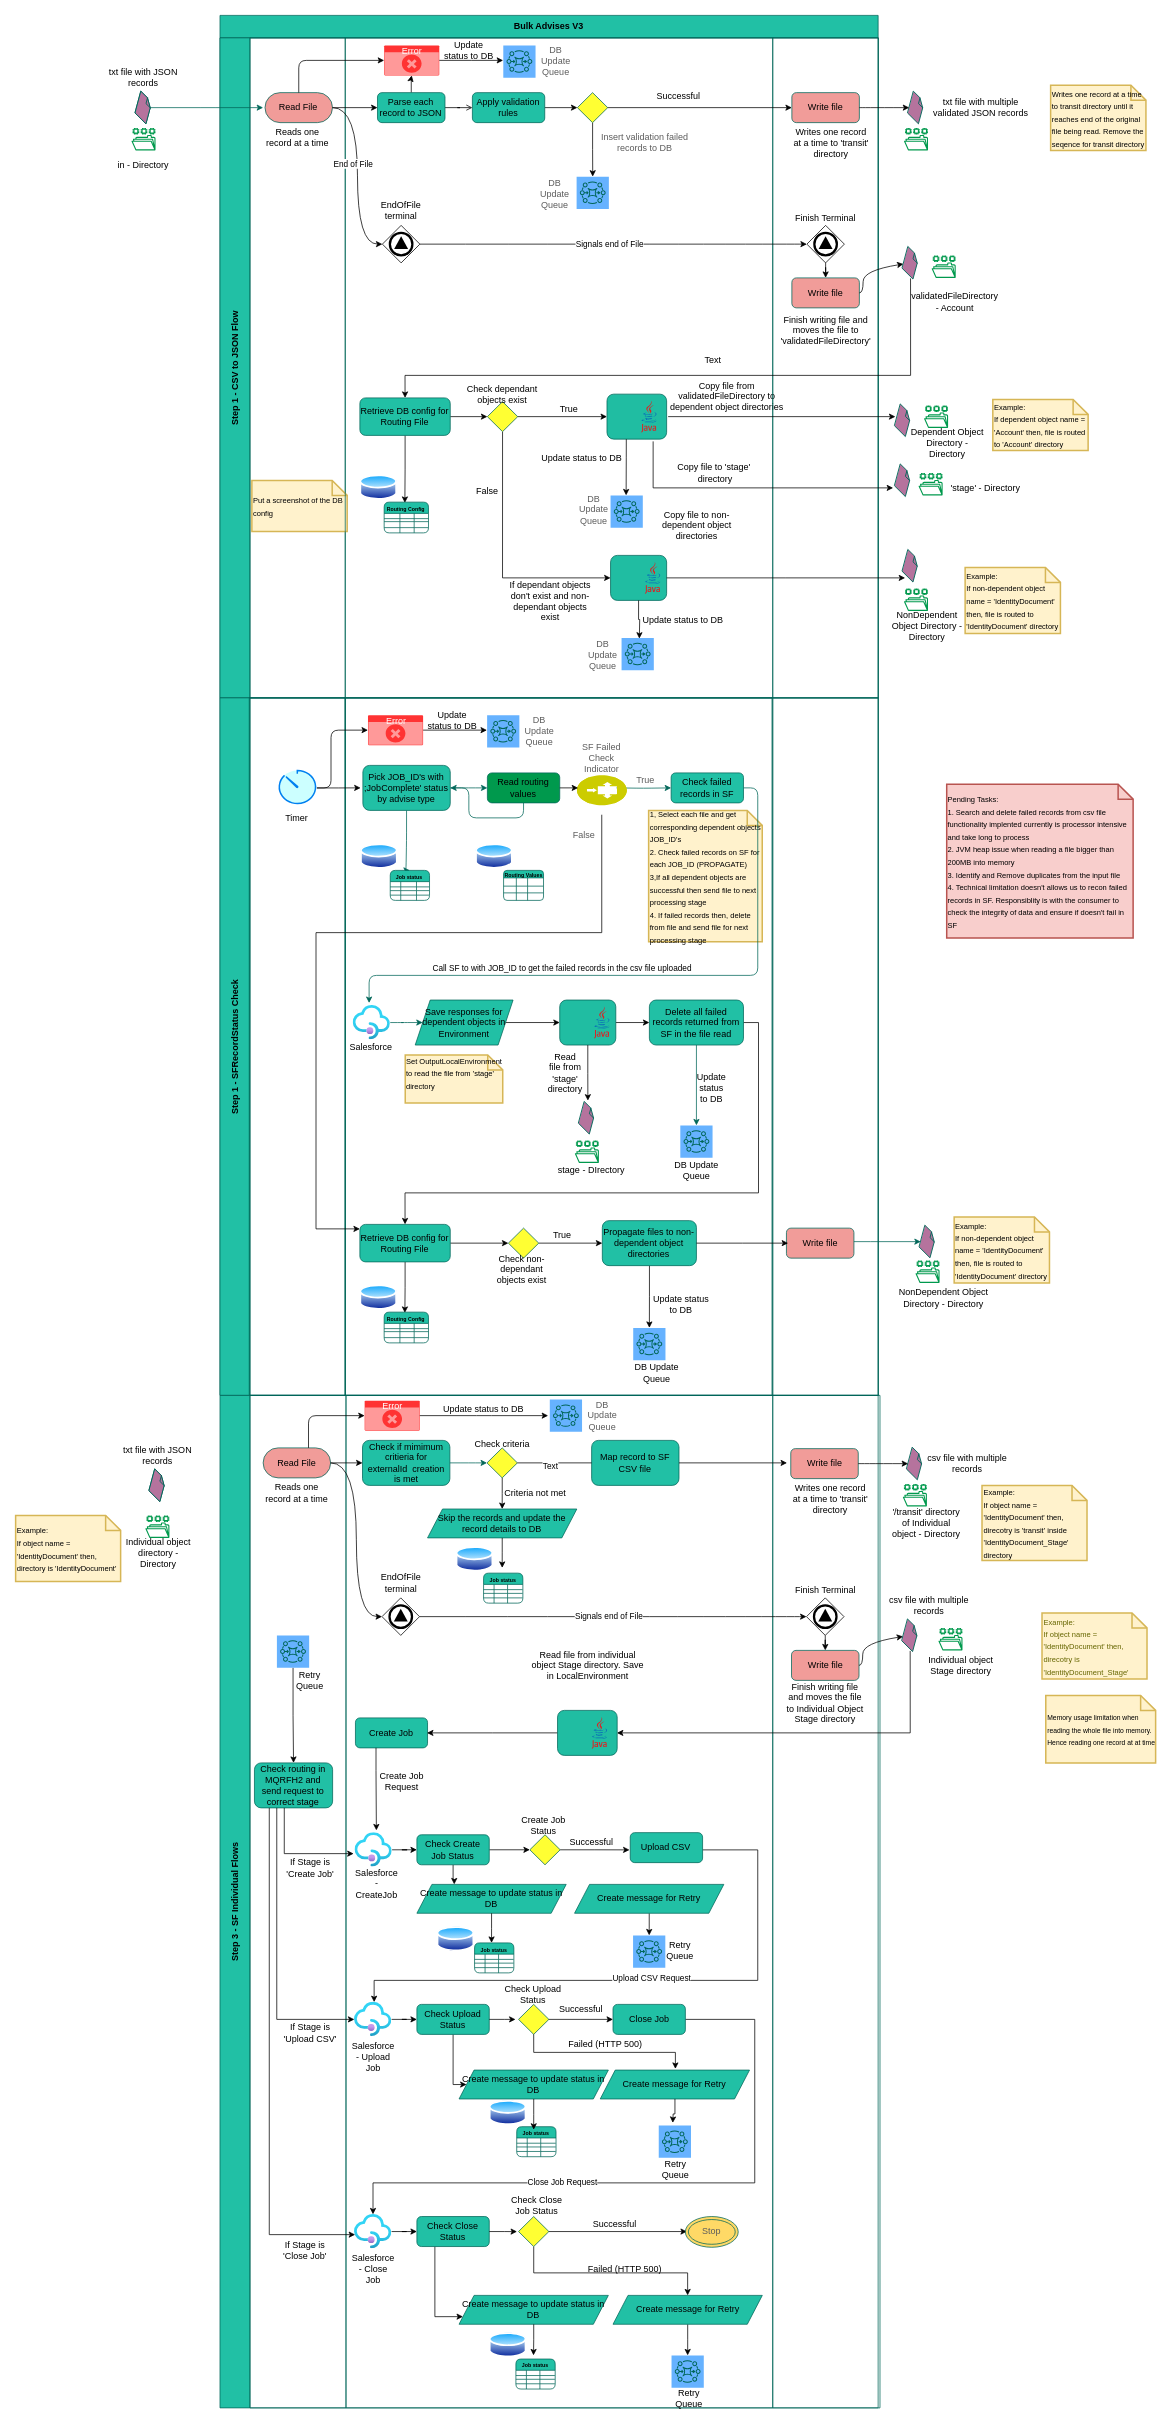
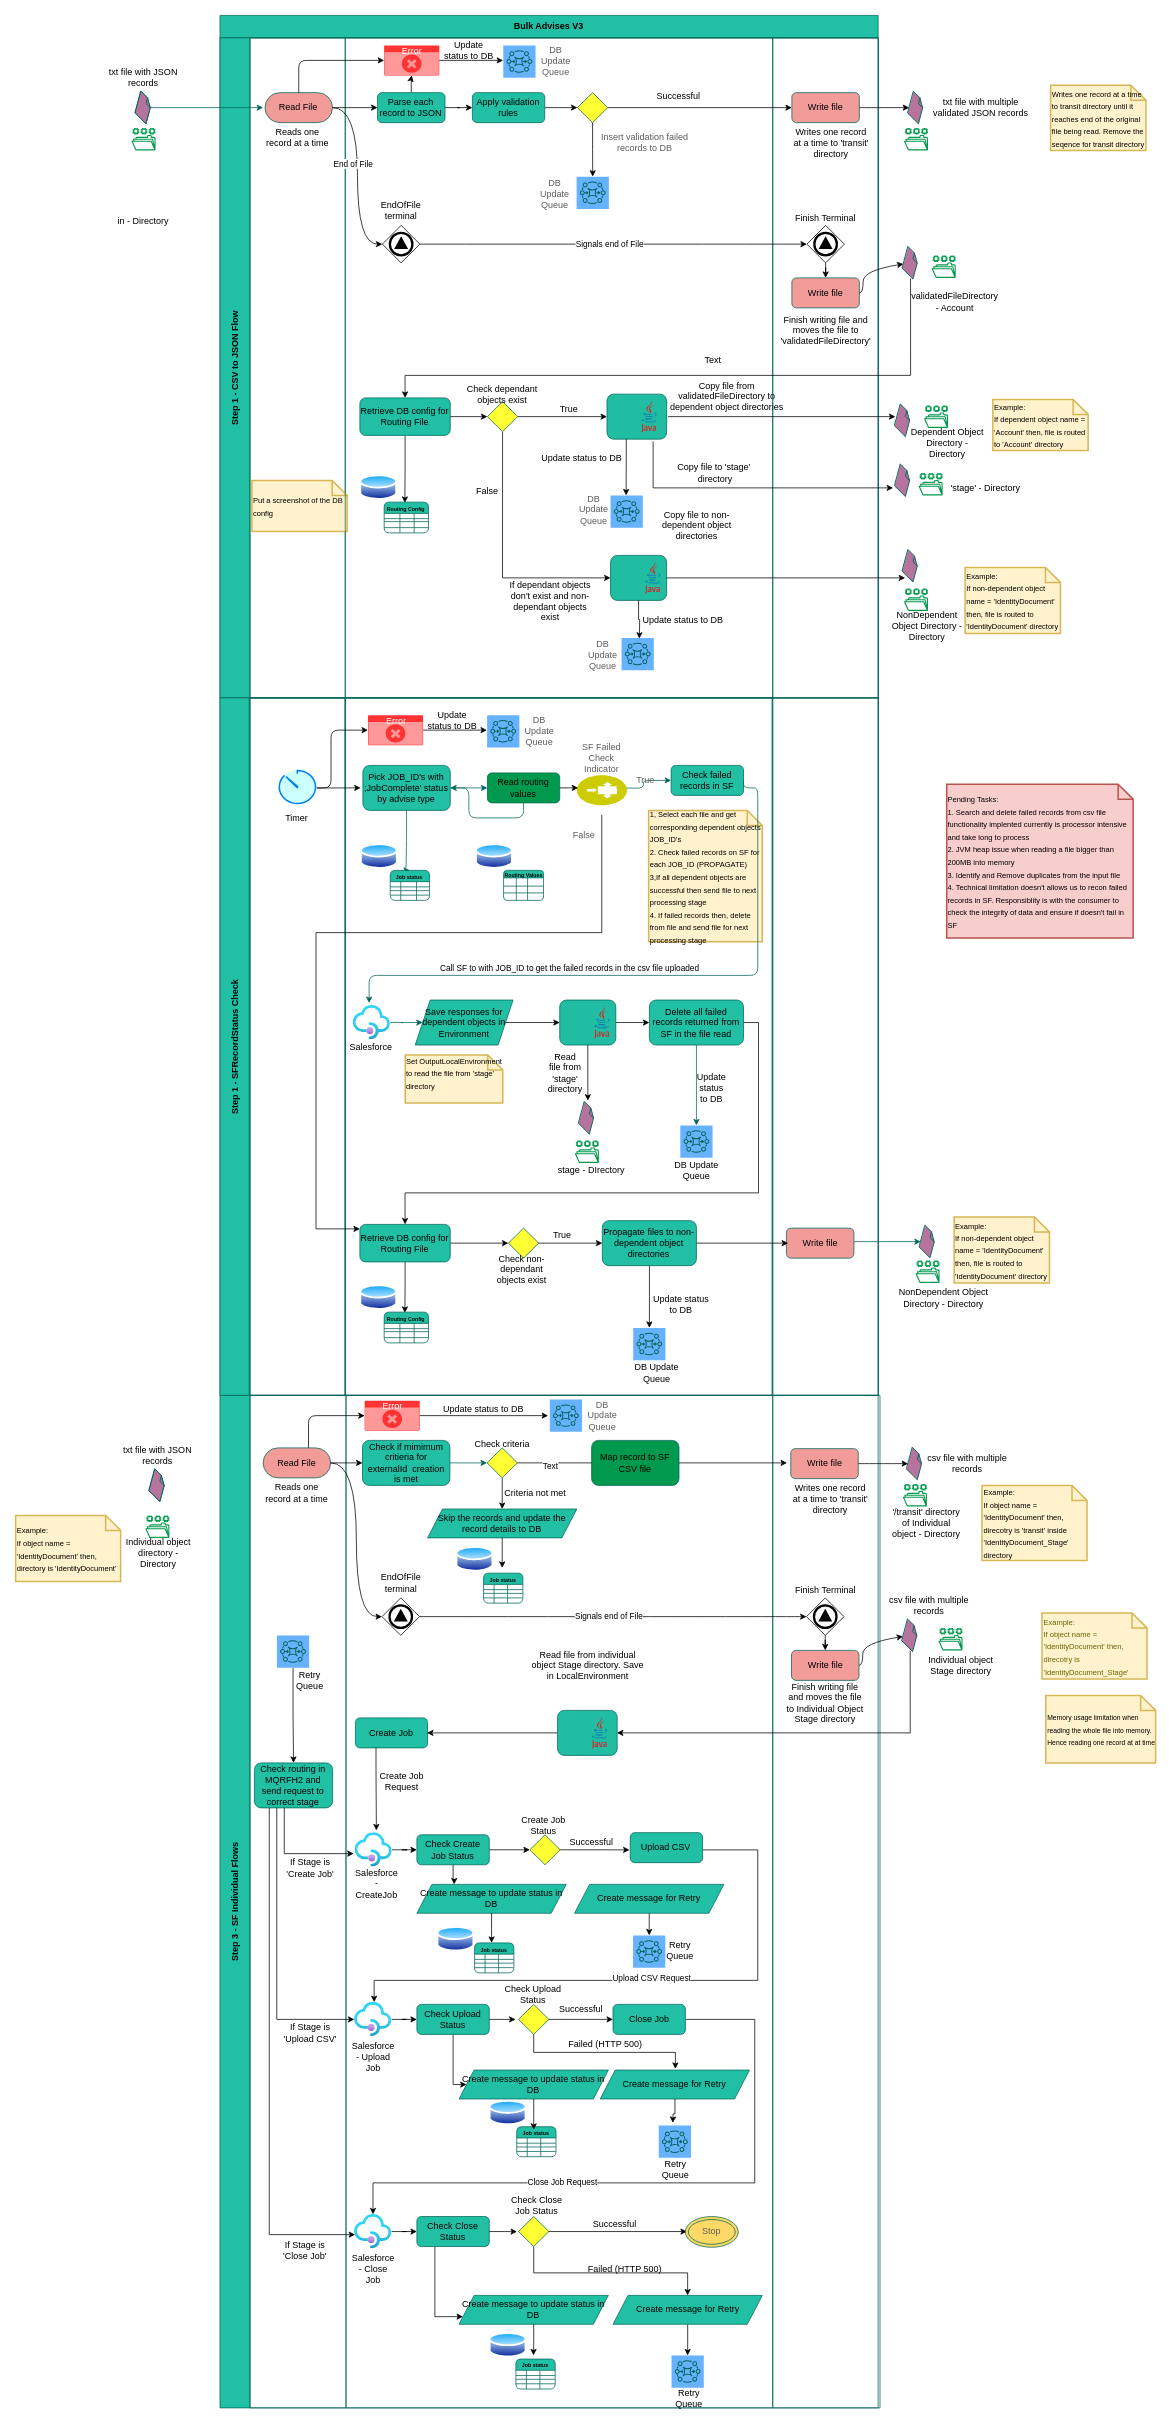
(467, 108) -> (465, 108)
(143, 165) -> (143, 222)
(707, 788) -> (707, 780)
(562, 968) -> (570, 968)
(635, 1463) -> (635, 1463)
